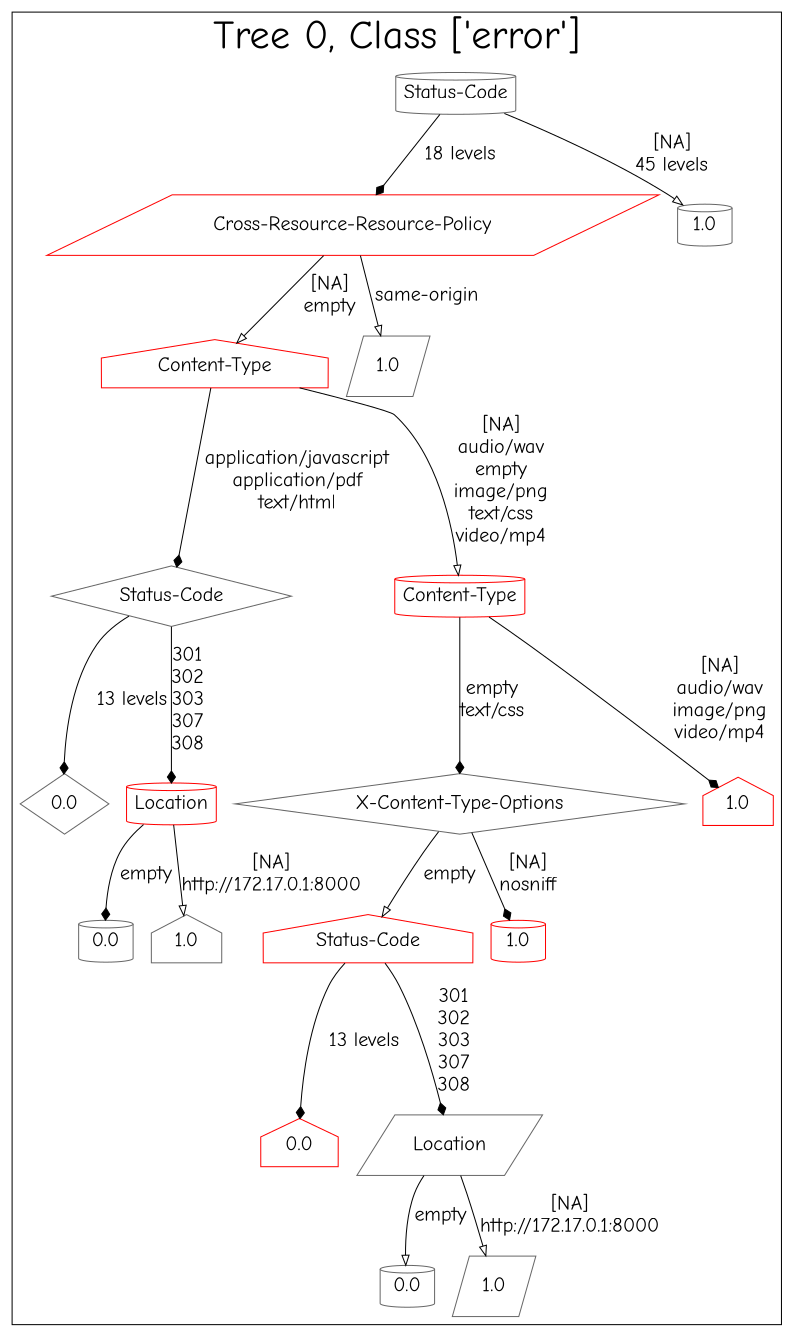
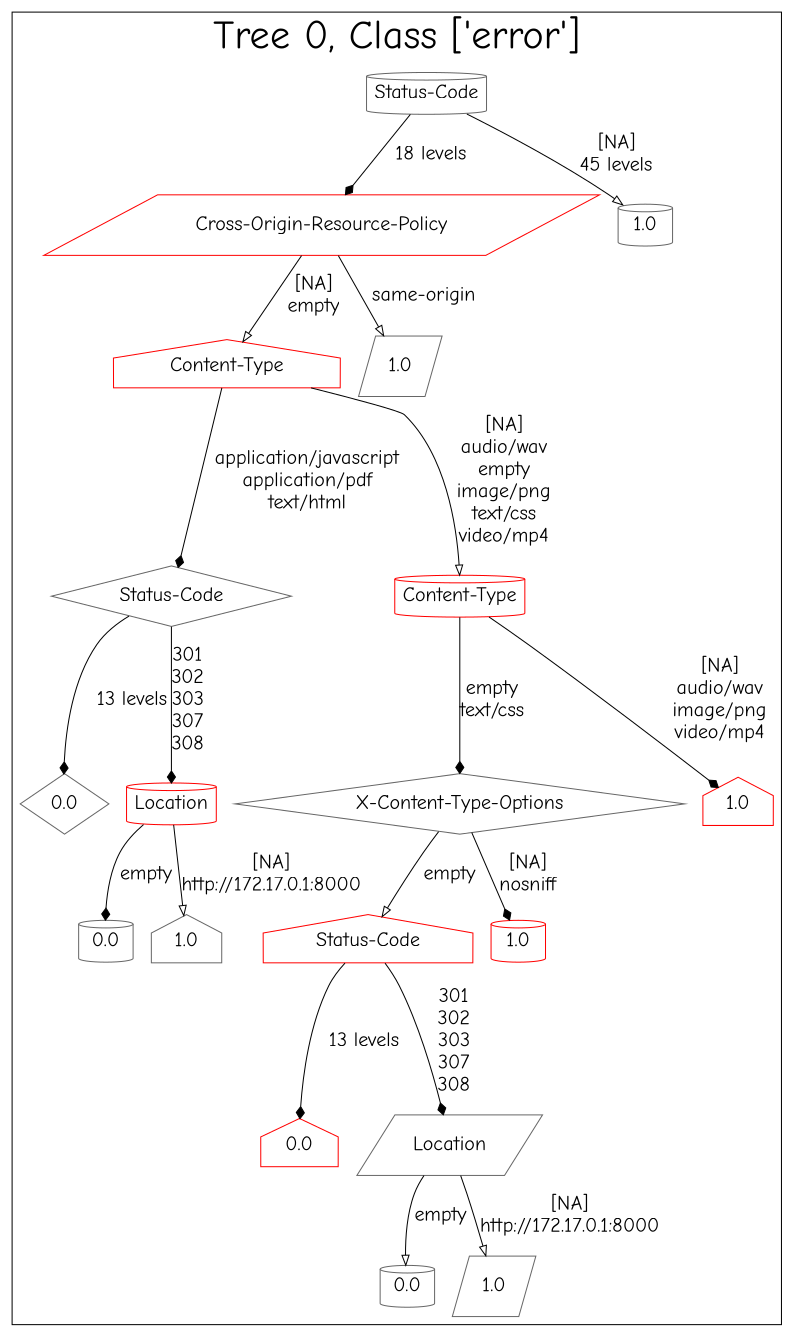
(353, 225) -> (322, 225)
